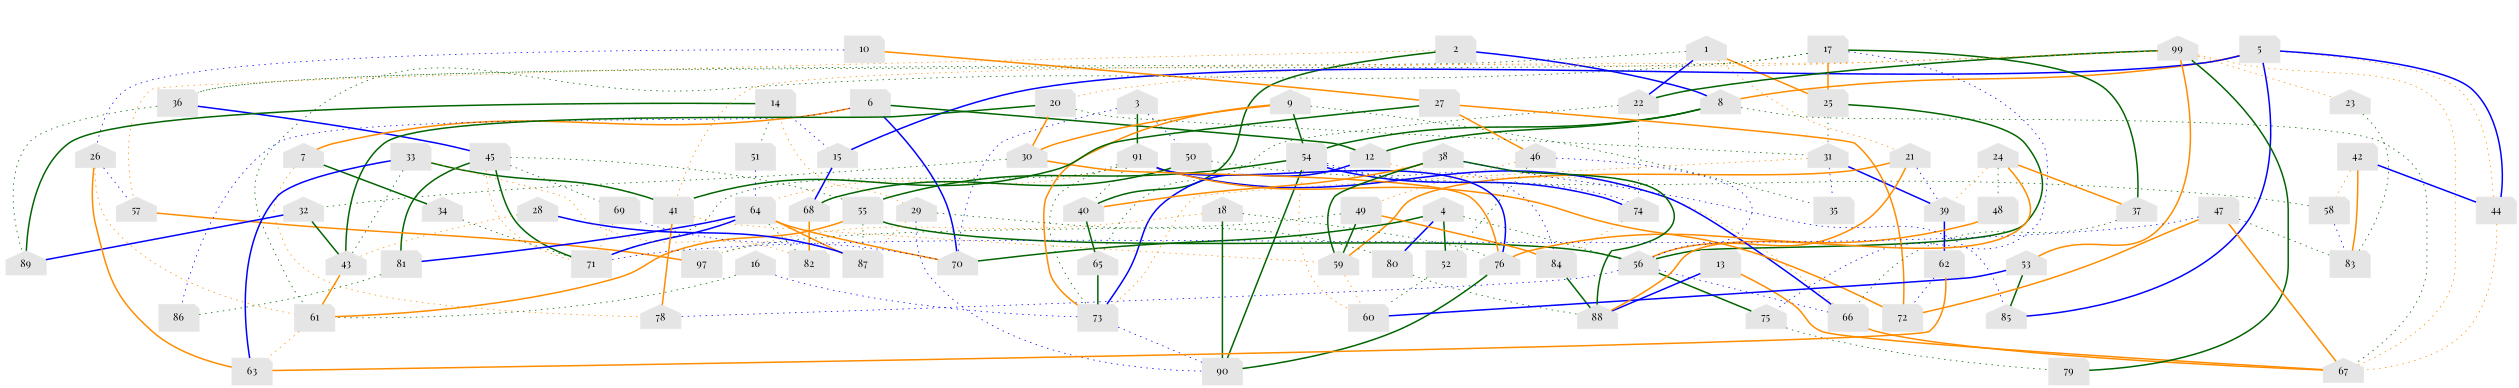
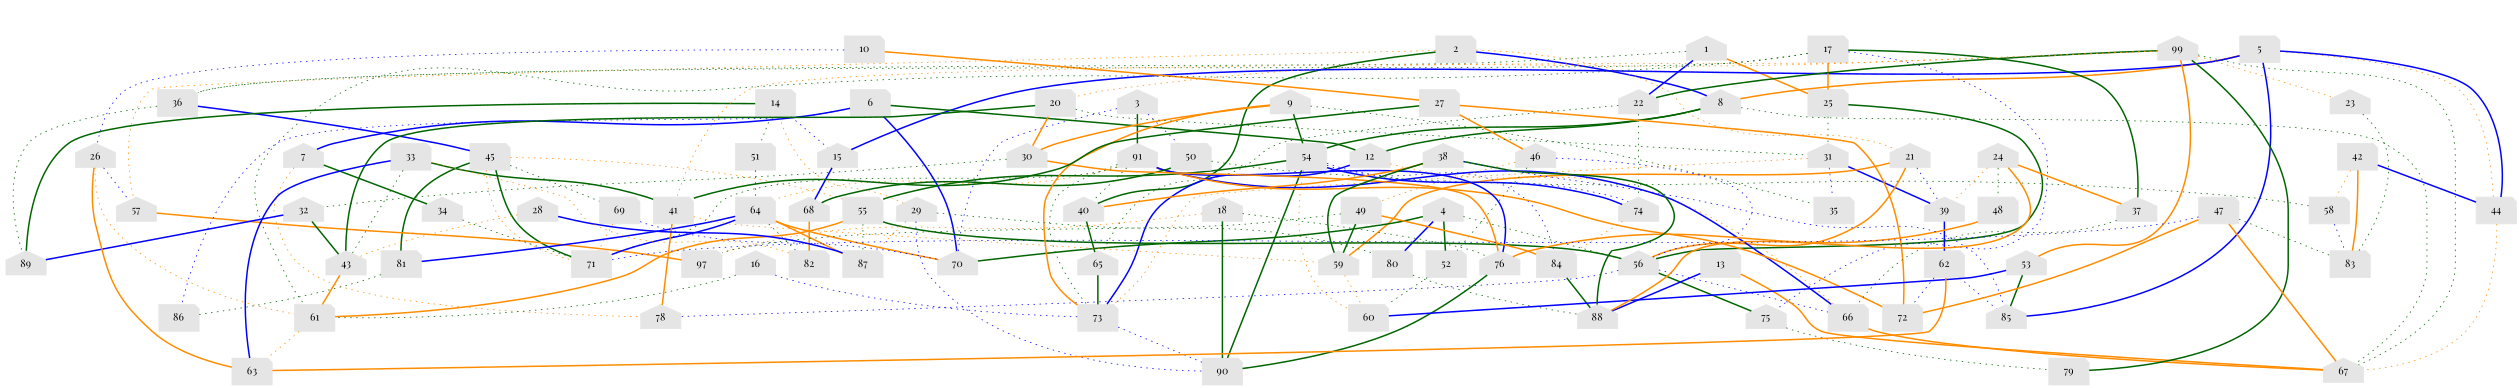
(1788, 109) -> (1683, 108)
(650, 124) -> (650, 124)
(2451, 131) -> (2451, 131)
(678, 168) -> (678, 168)
none -> (1978, 293)
